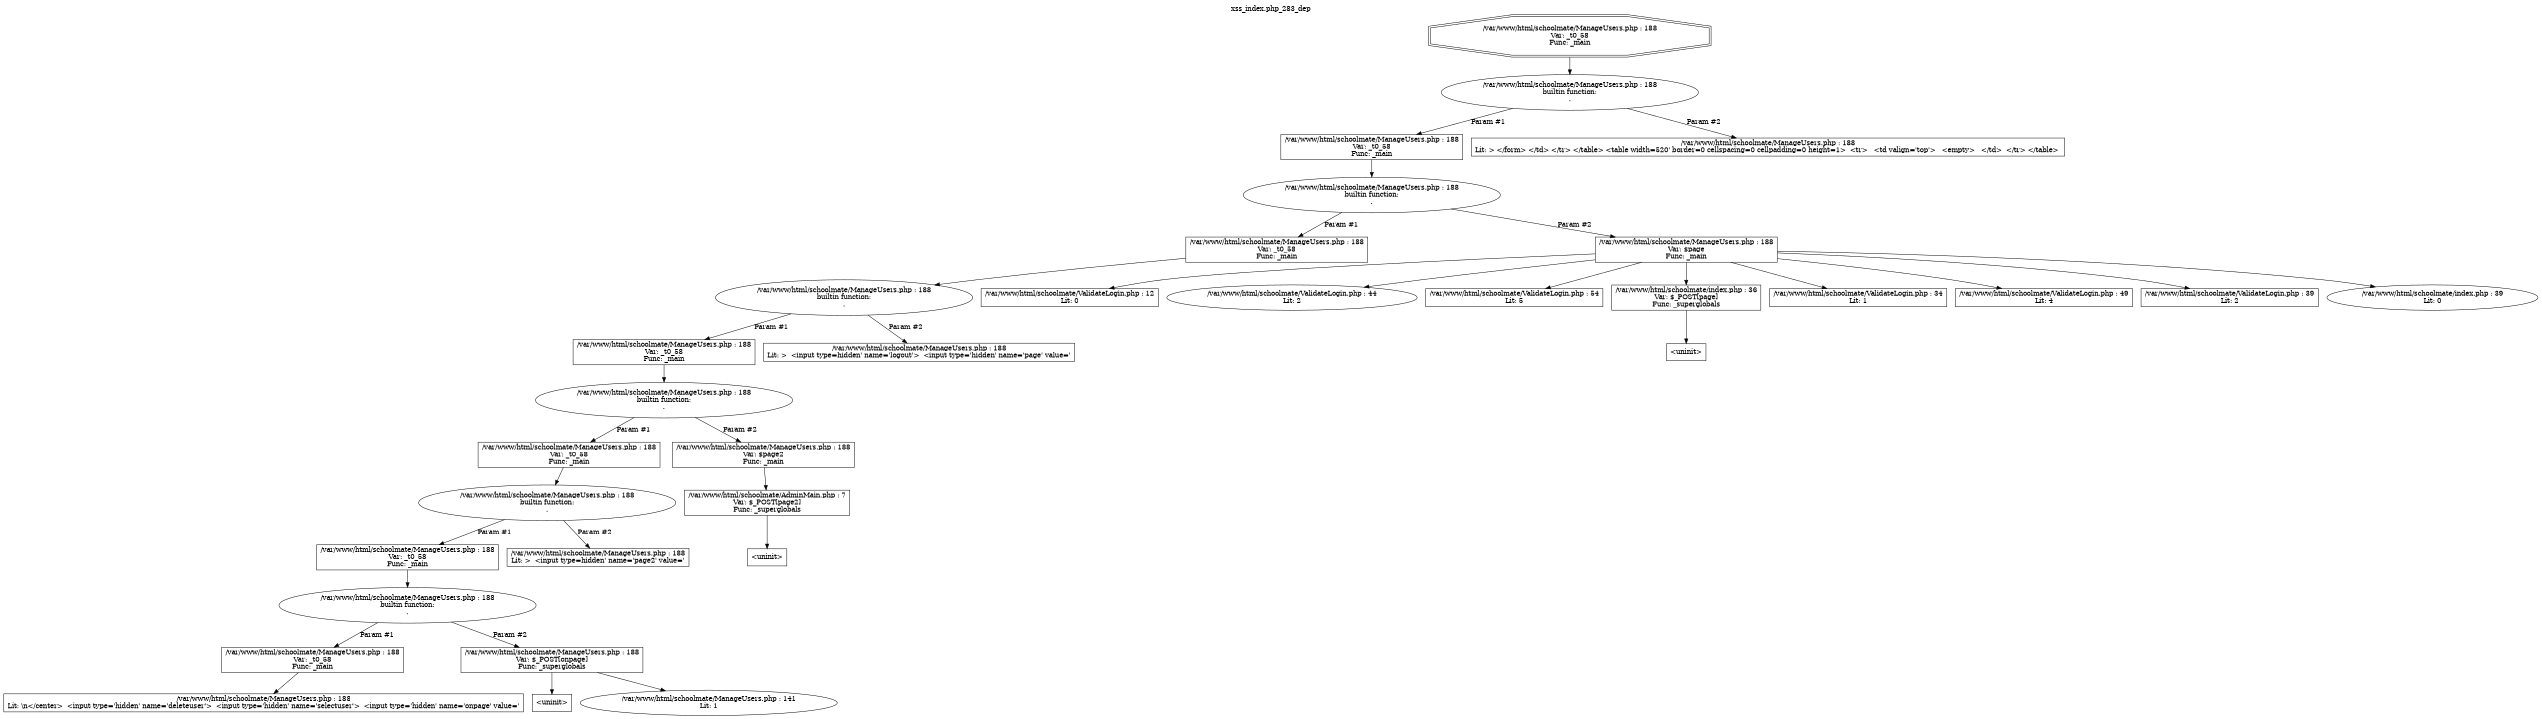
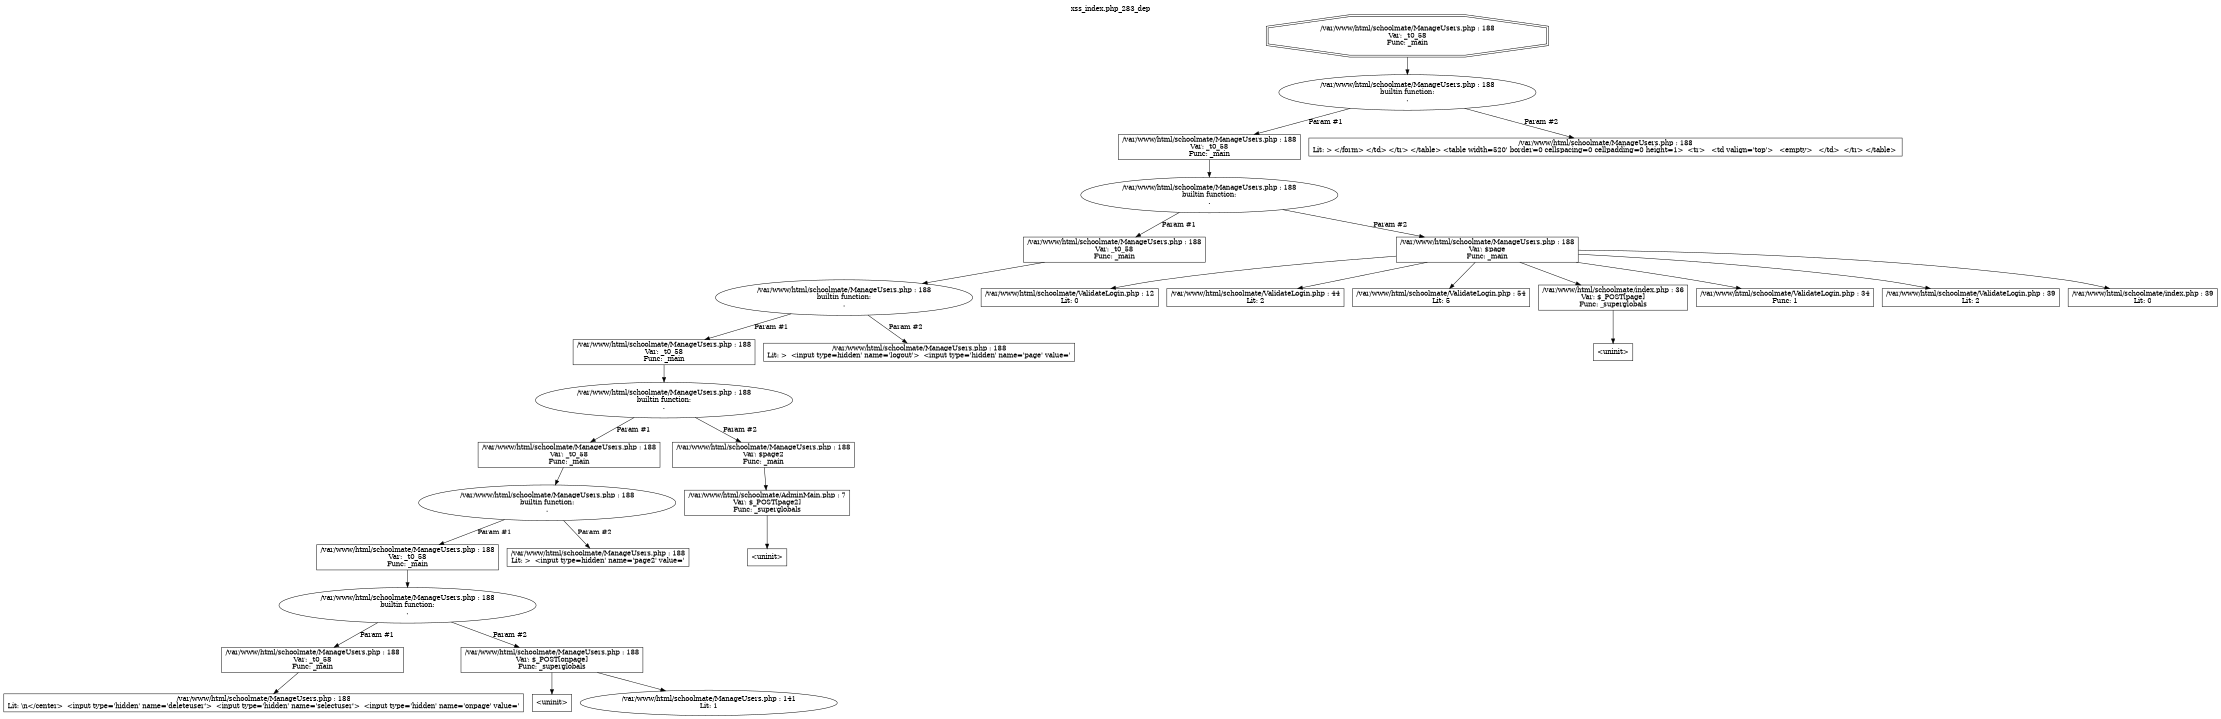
(1292, 298) -> (1255, 298)
(1858, 298) -> (1785, 298)
(2044, 298) -> none
(2432, 298) -> (2143, 298)
